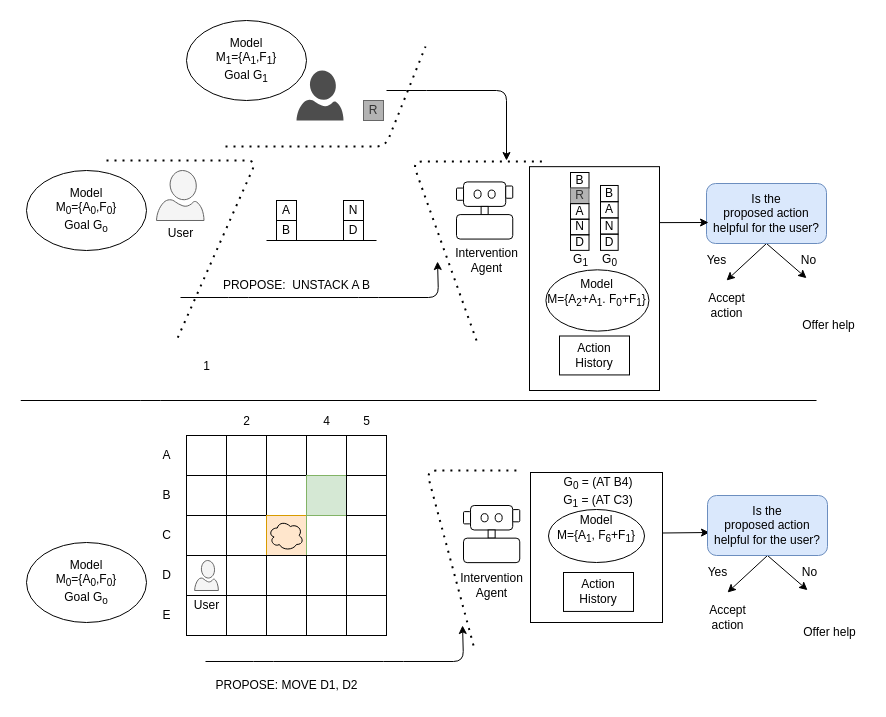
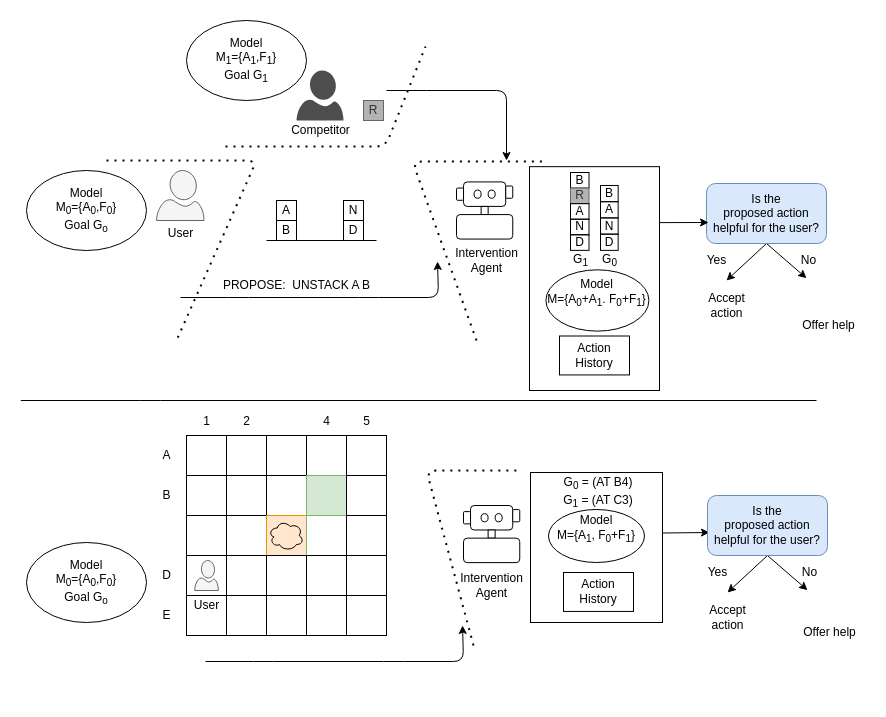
none -> (320, 131)
(597, 301) -> (597, 301)
(207, 367) -> (207, 422)
(167, 536) -> none
(597, 537) -> (597, 537)
(287, 686) -> none
